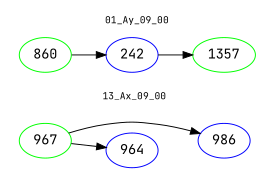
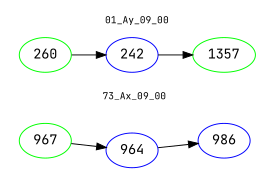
(45, 55) -> (45, 55)
(135, 97) -> (135, 97)
(130, 122) -> (173, 146)
